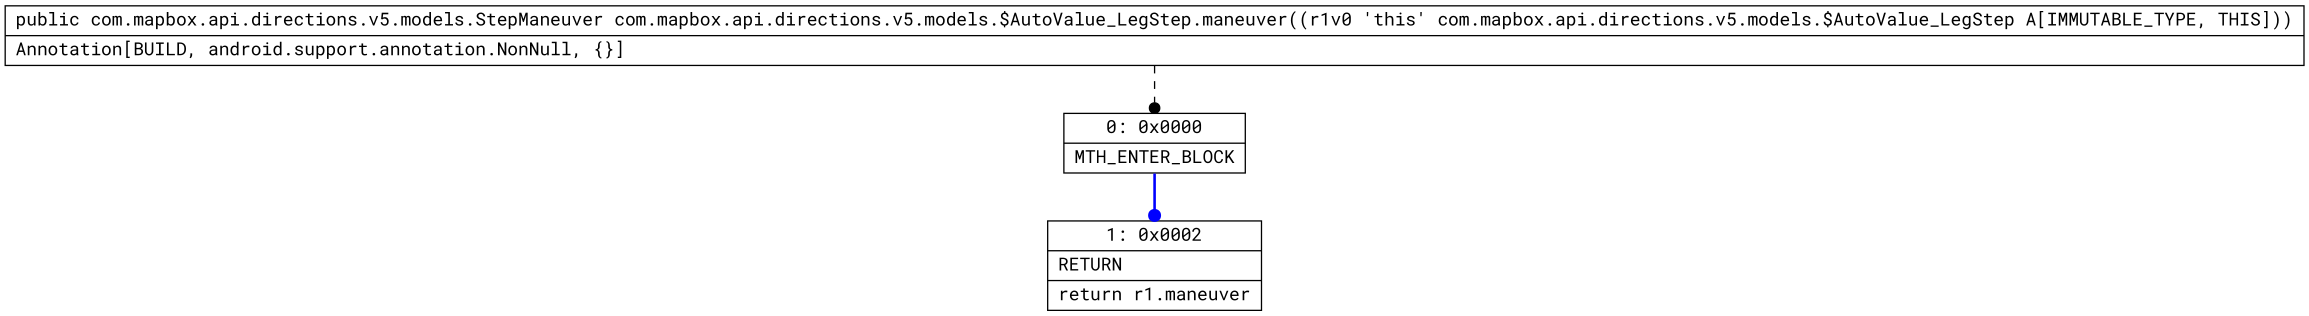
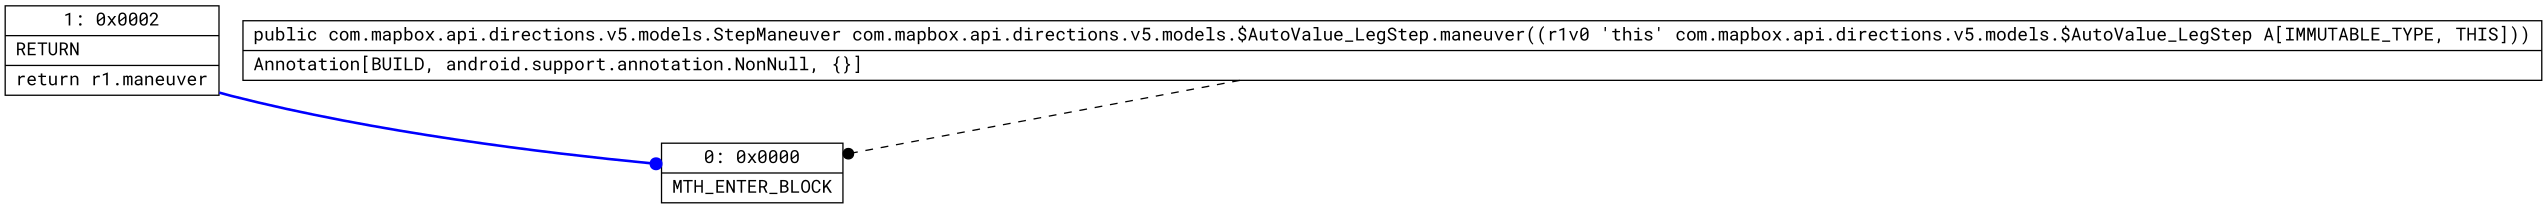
(1155, 192) -> (434, 136)
